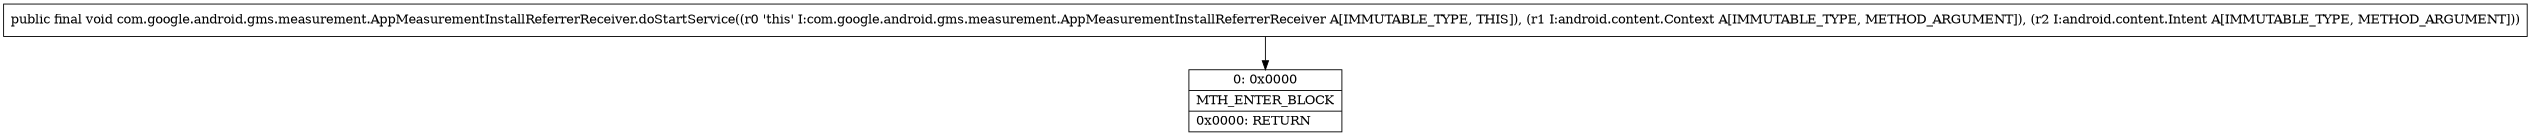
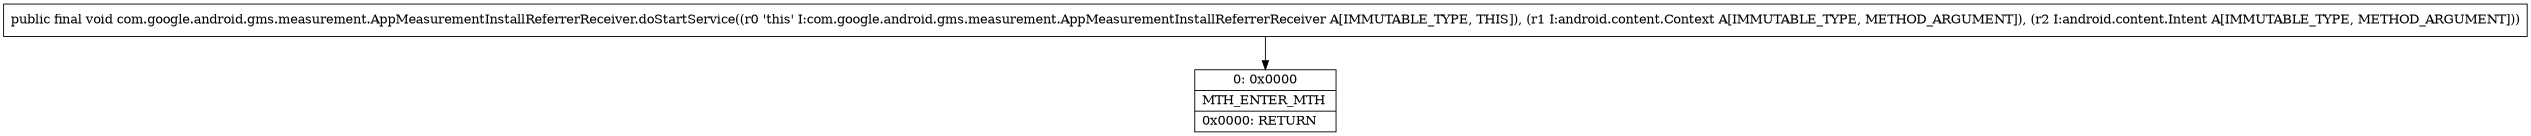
(1265, 100) -> (1264, 100)
